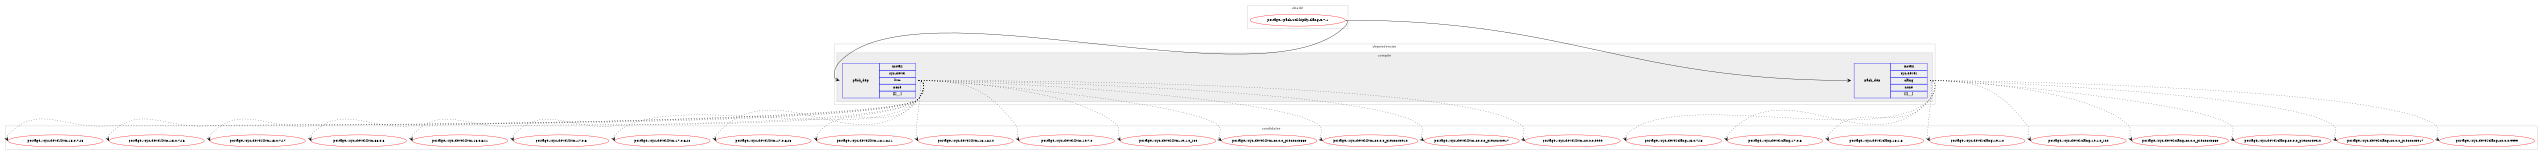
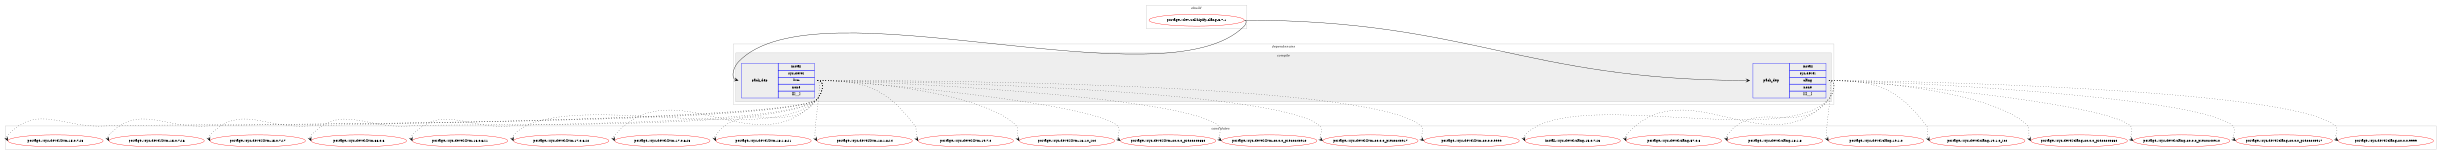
(1298, 20) -> (1197, 20)
(561, 141) -> none
(1168, 141) -> (1067, 141)
(1674, 141) -> (1573, 141)
(1775, 141) -> (1674, 141)
